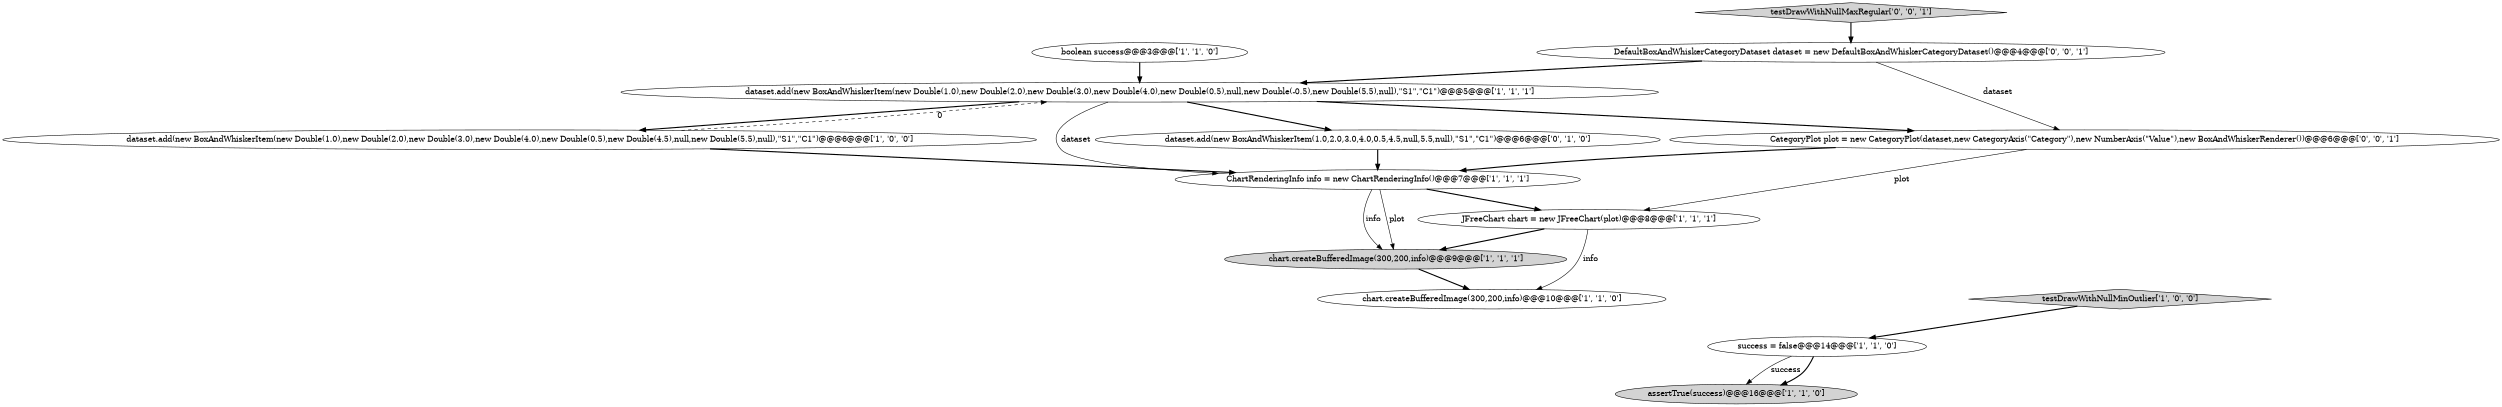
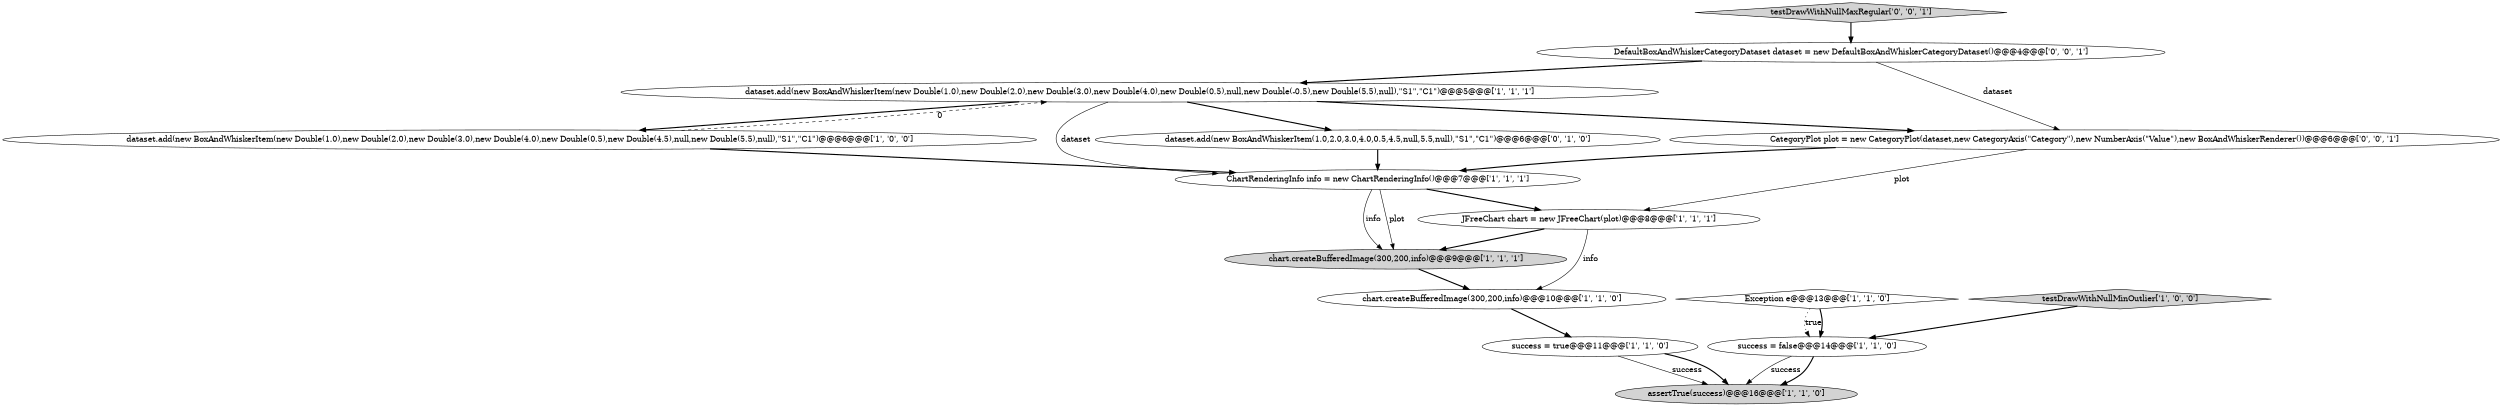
(1140, 52) -> none
none -> (1817, 299)
none -> (1590, 347)
